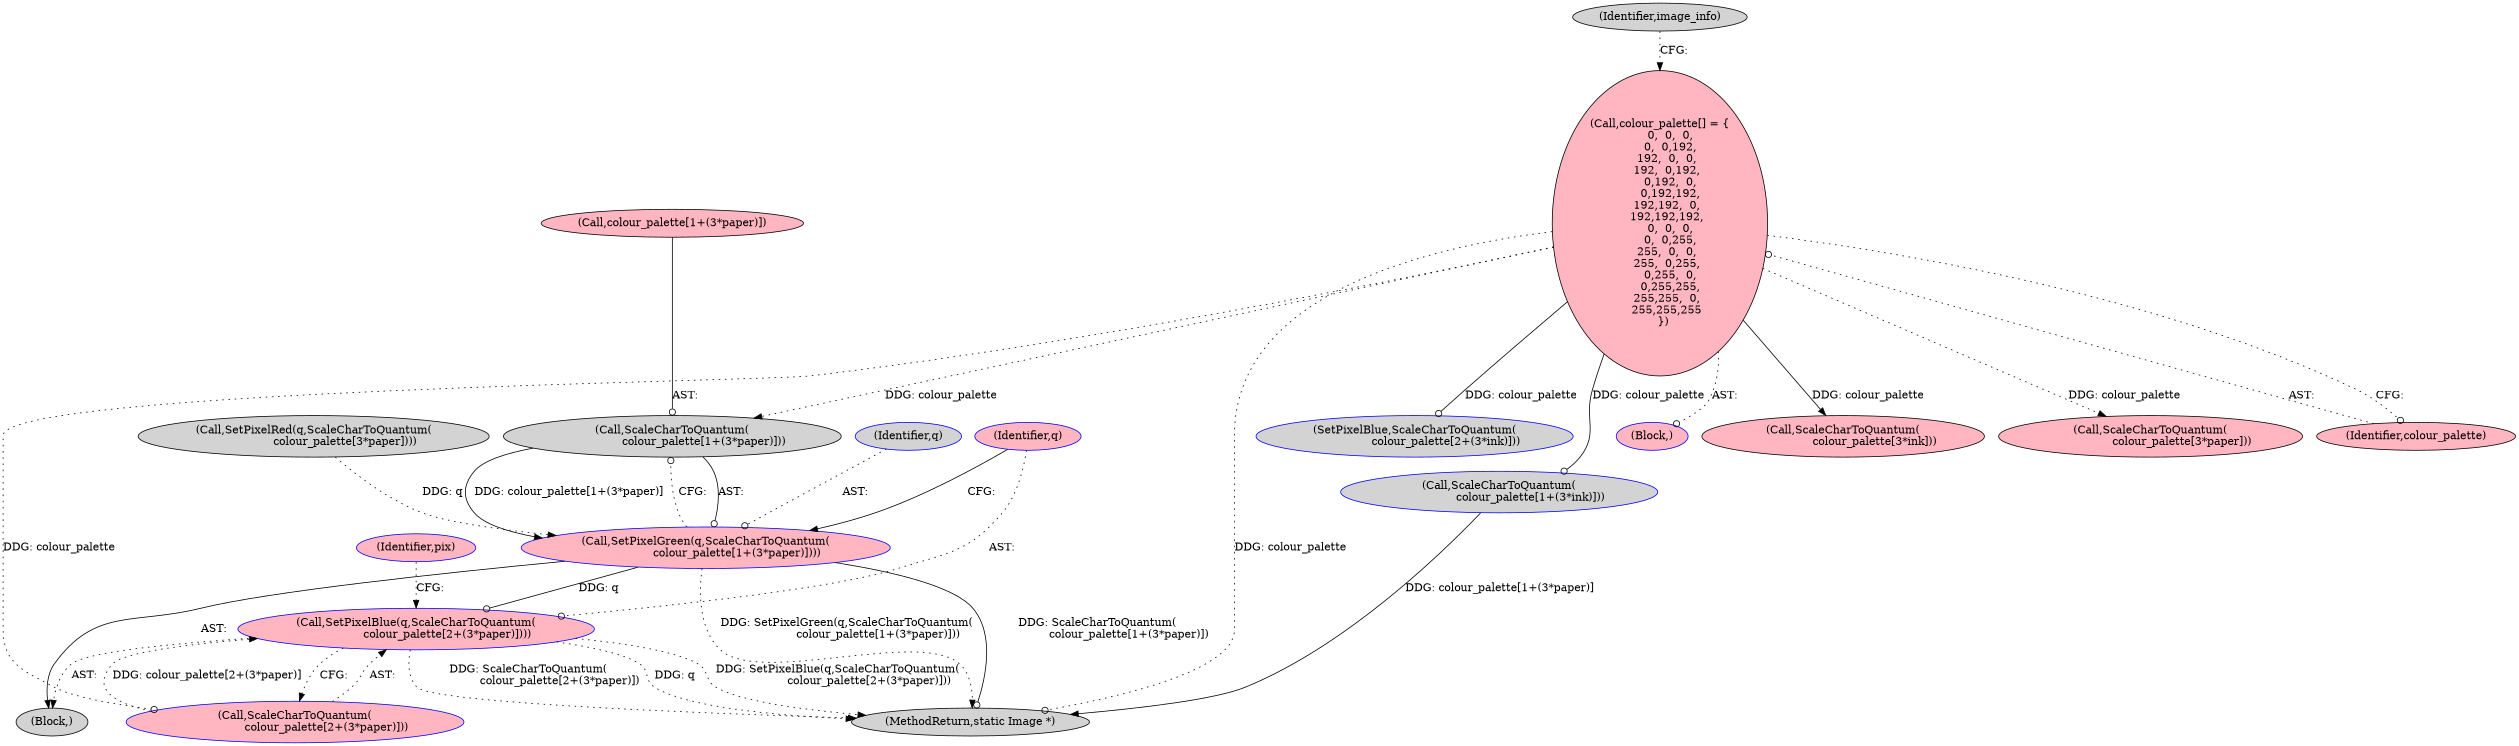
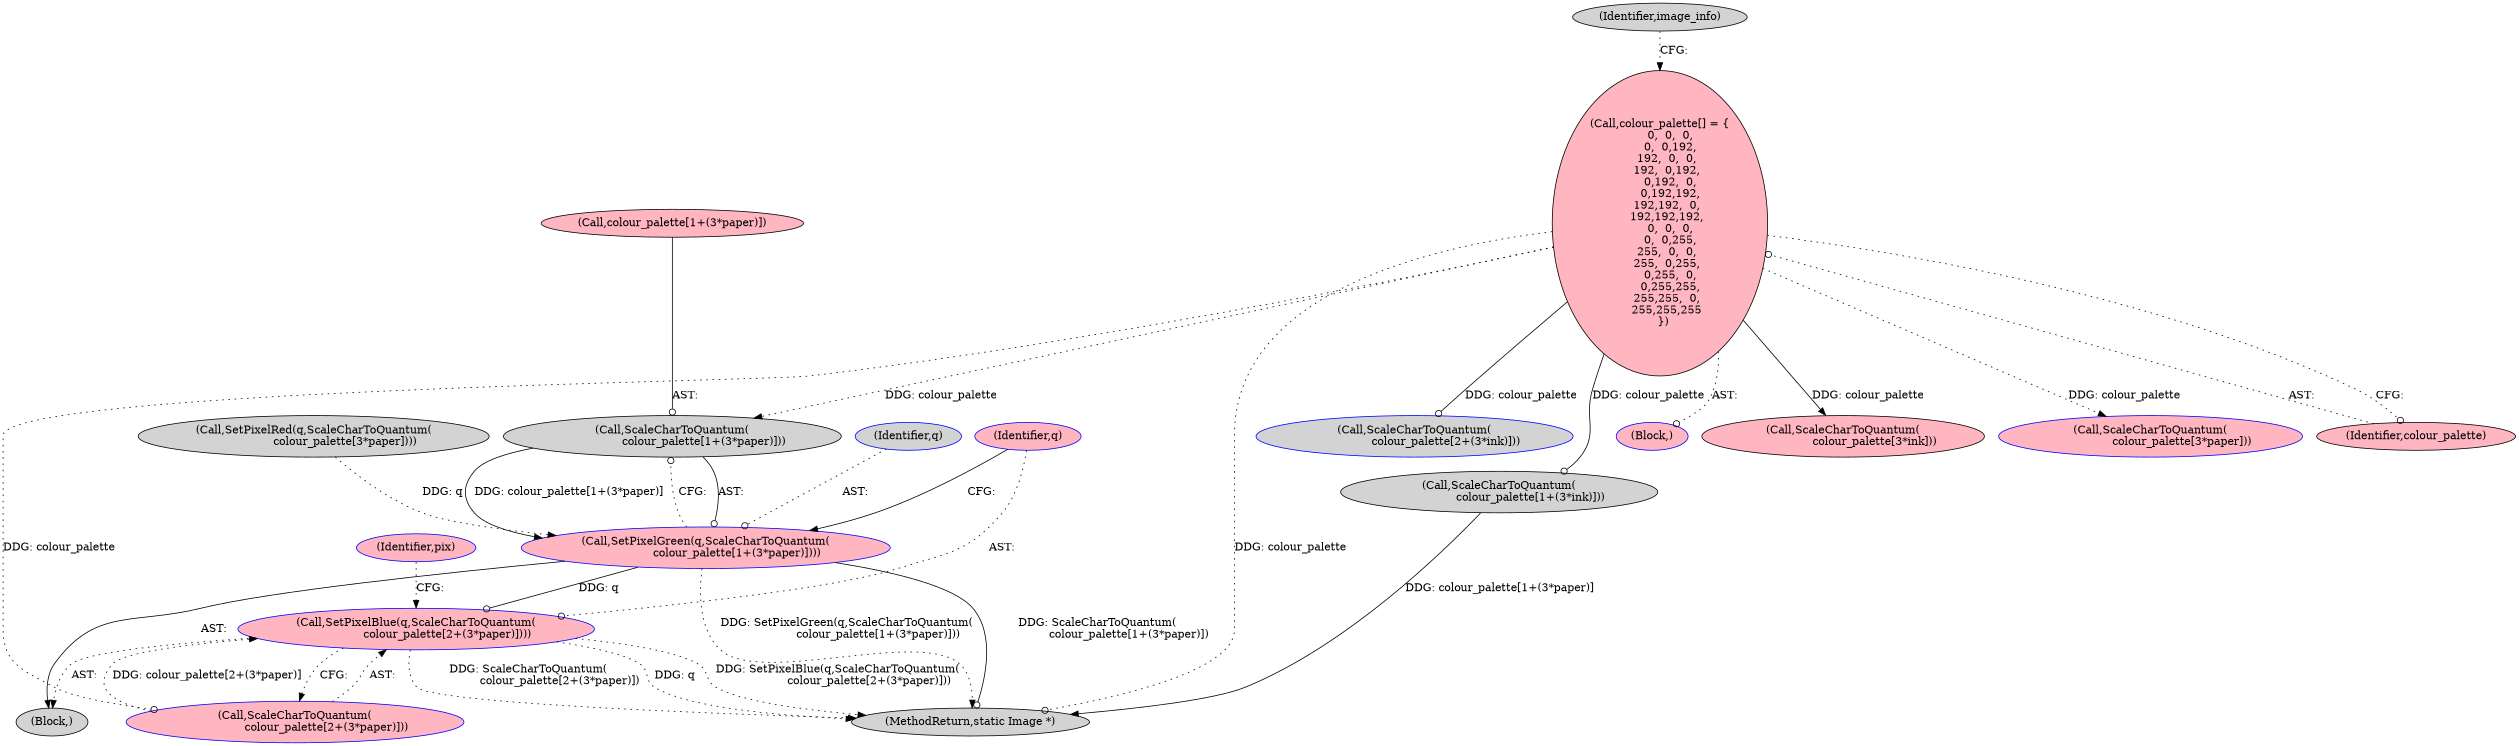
(1415, 436) -> (1415, 436)
(2151, 436) -> (2151, 436)
(1499, 492) -> (1499, 492)
